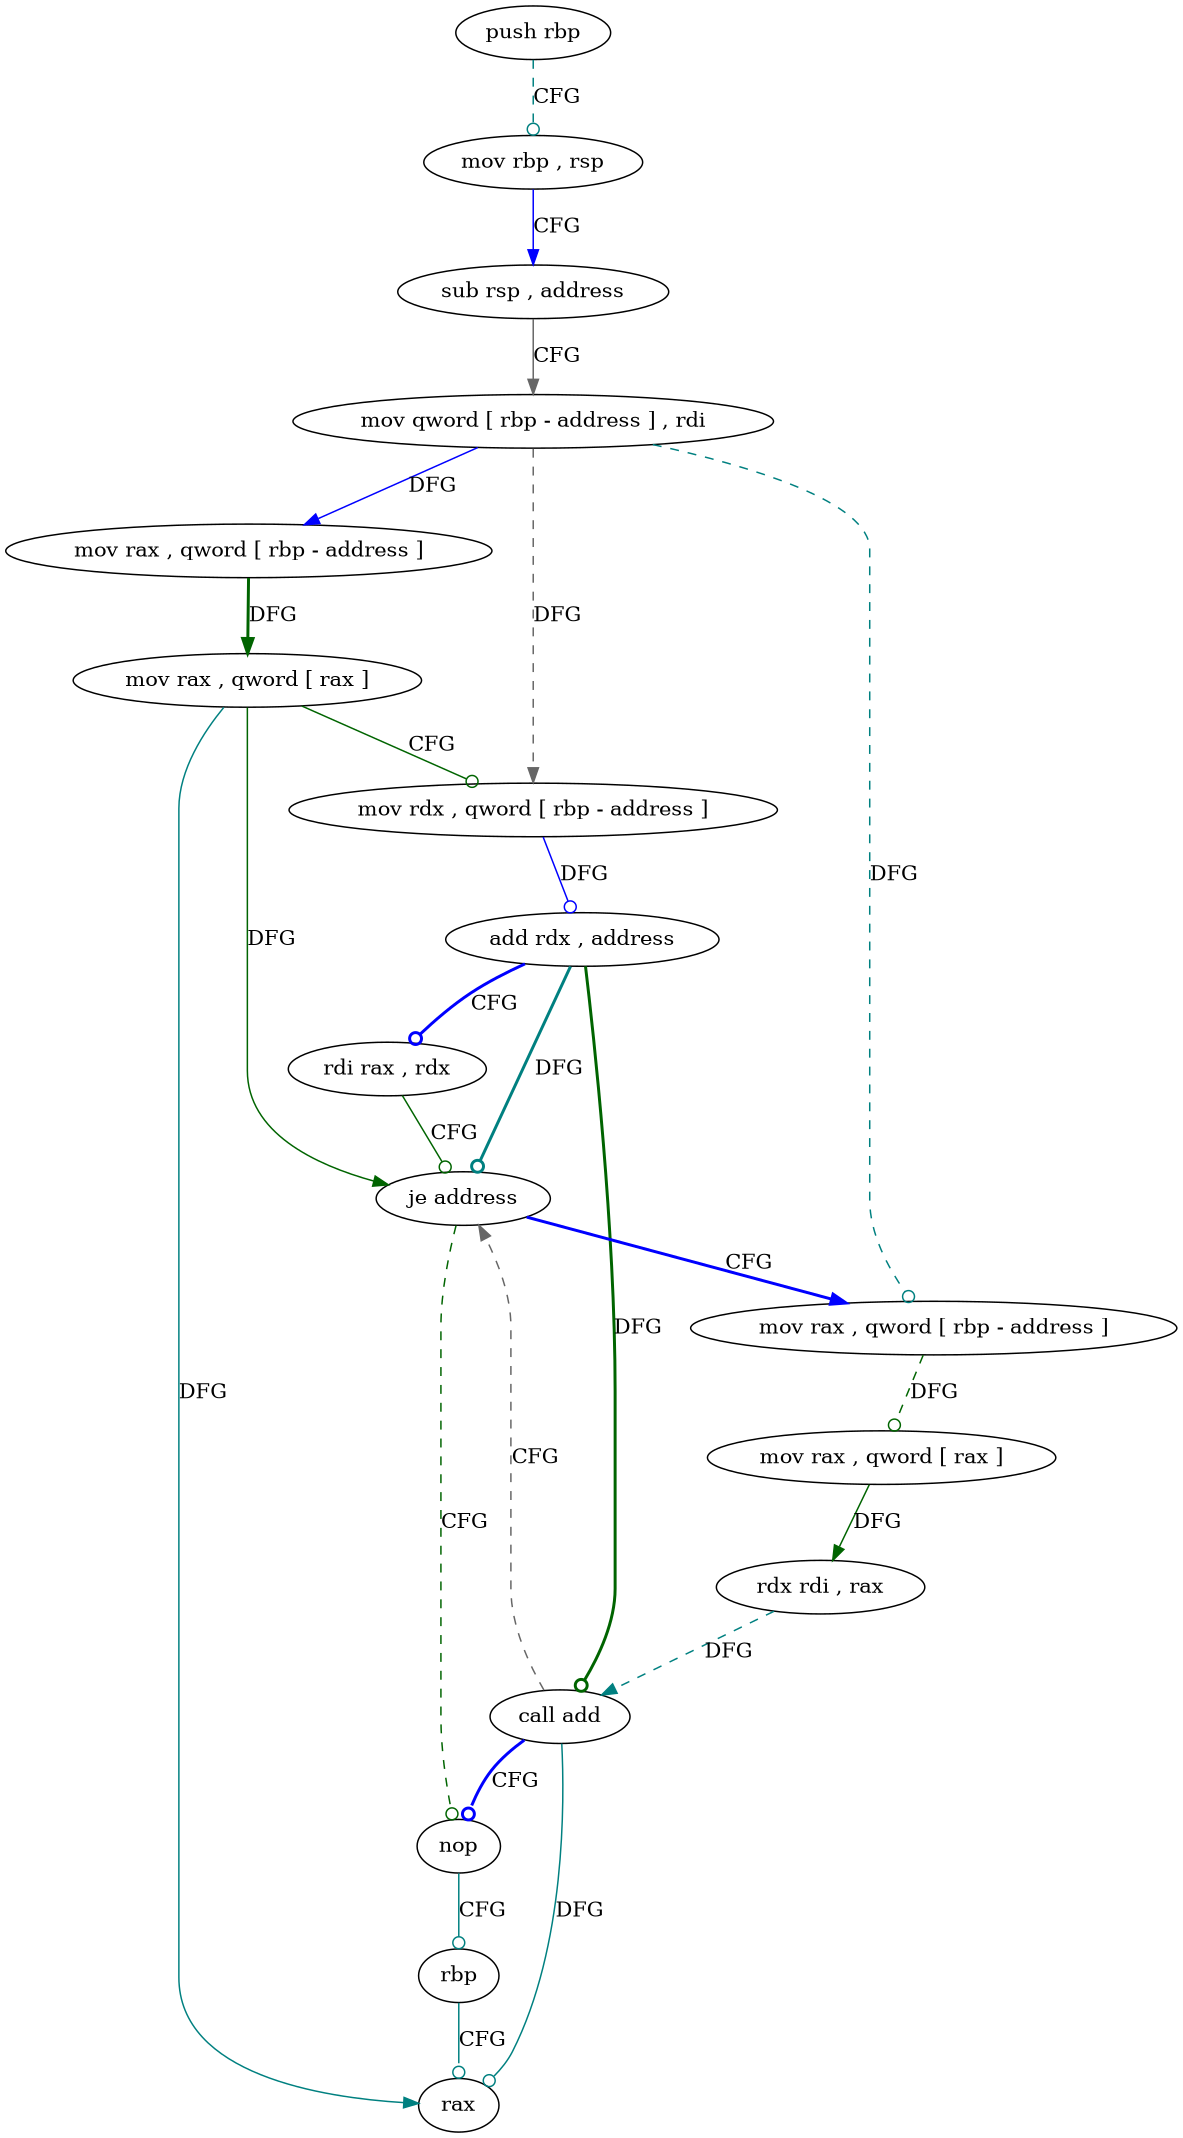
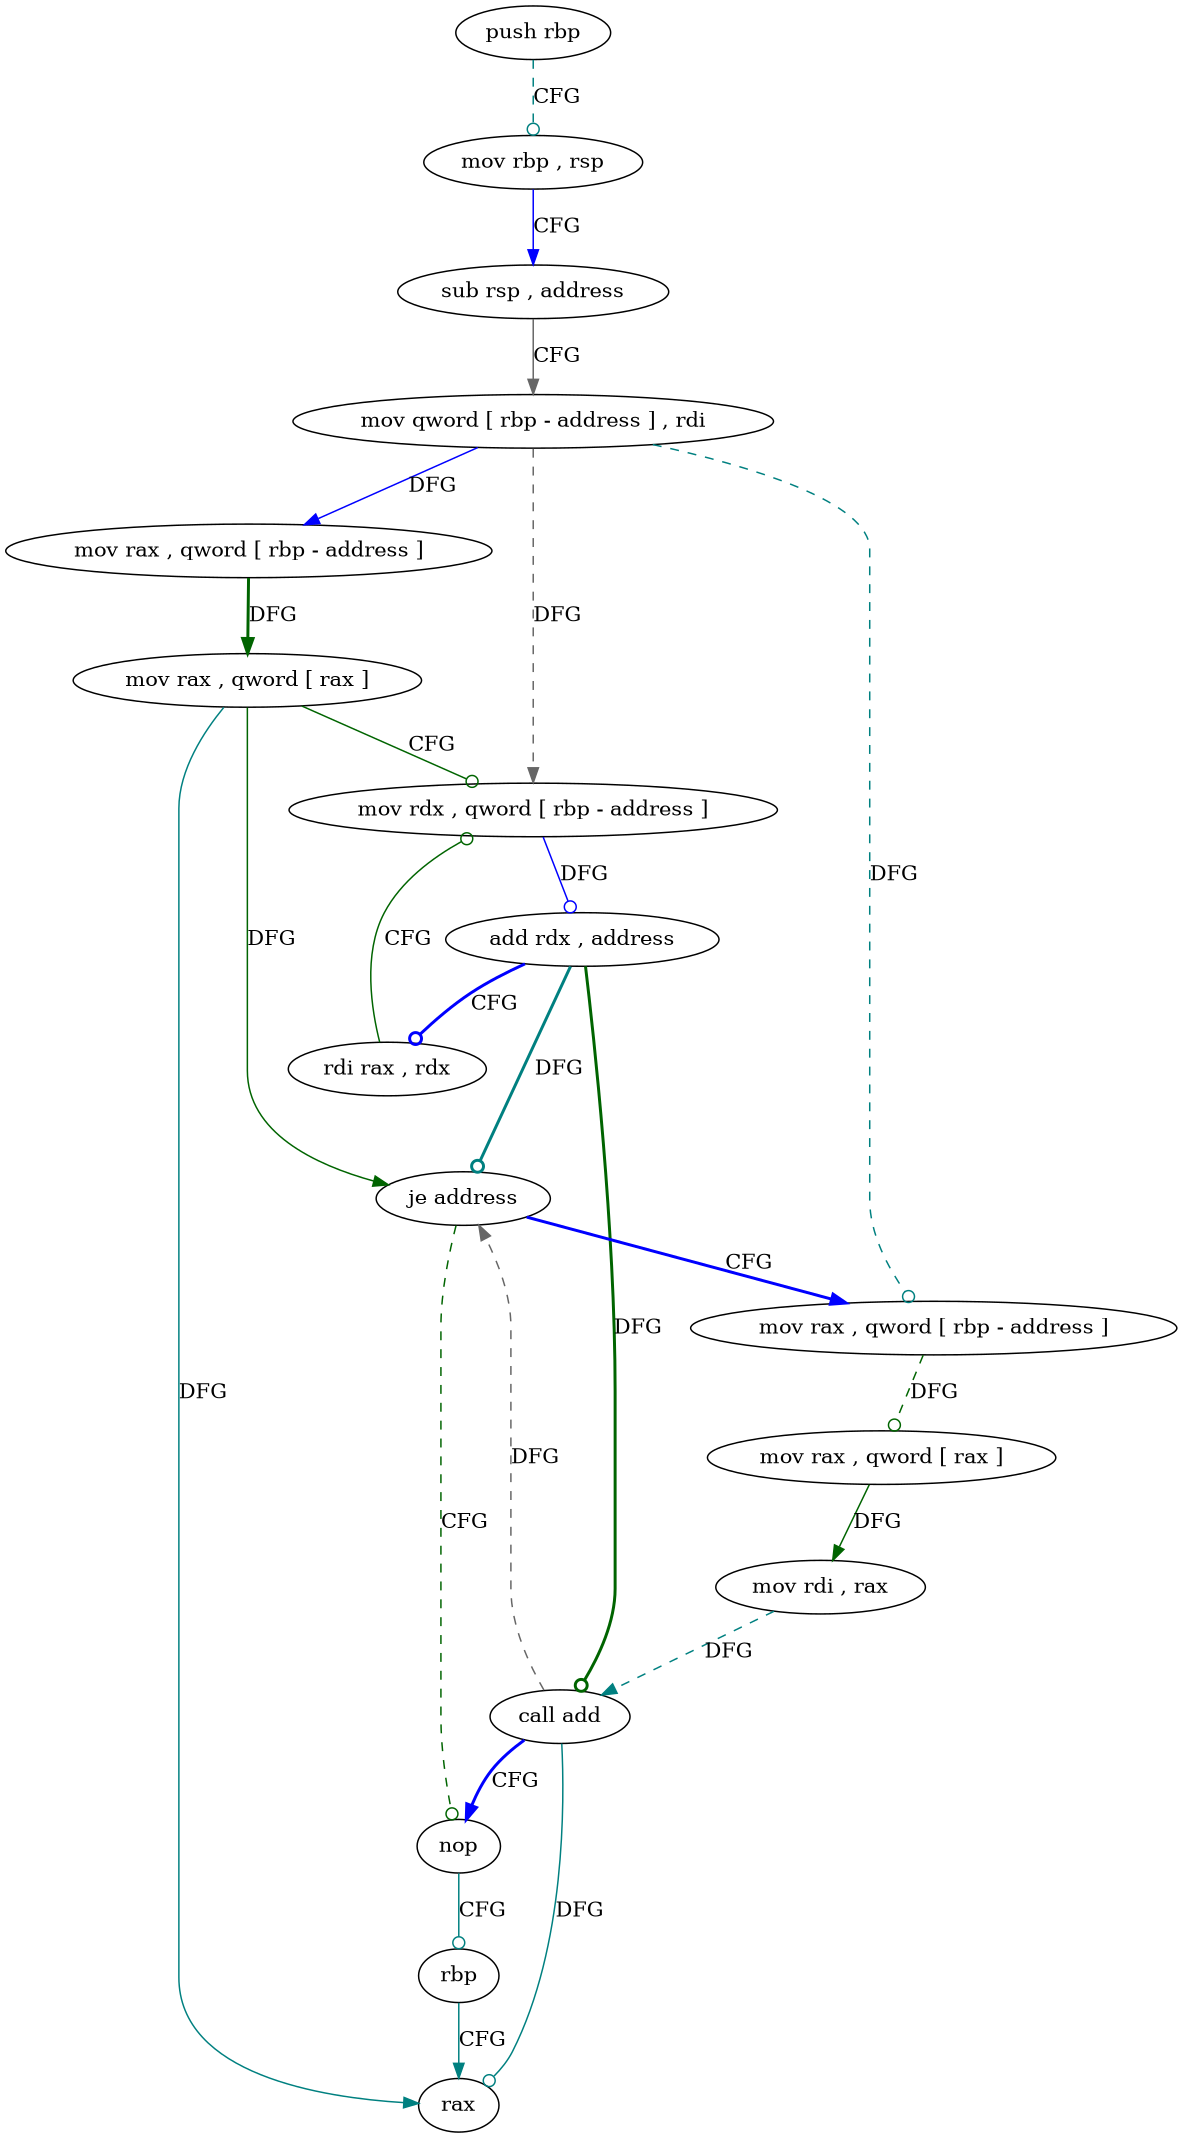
(422, 1129) -> (379, 925)
(535, 1458) -> (535, 1458)
(821, 1587) -> (821, 1587)
(493, 1769) -> (493, 1769)
(459, 2033) -> (459, 2033)
